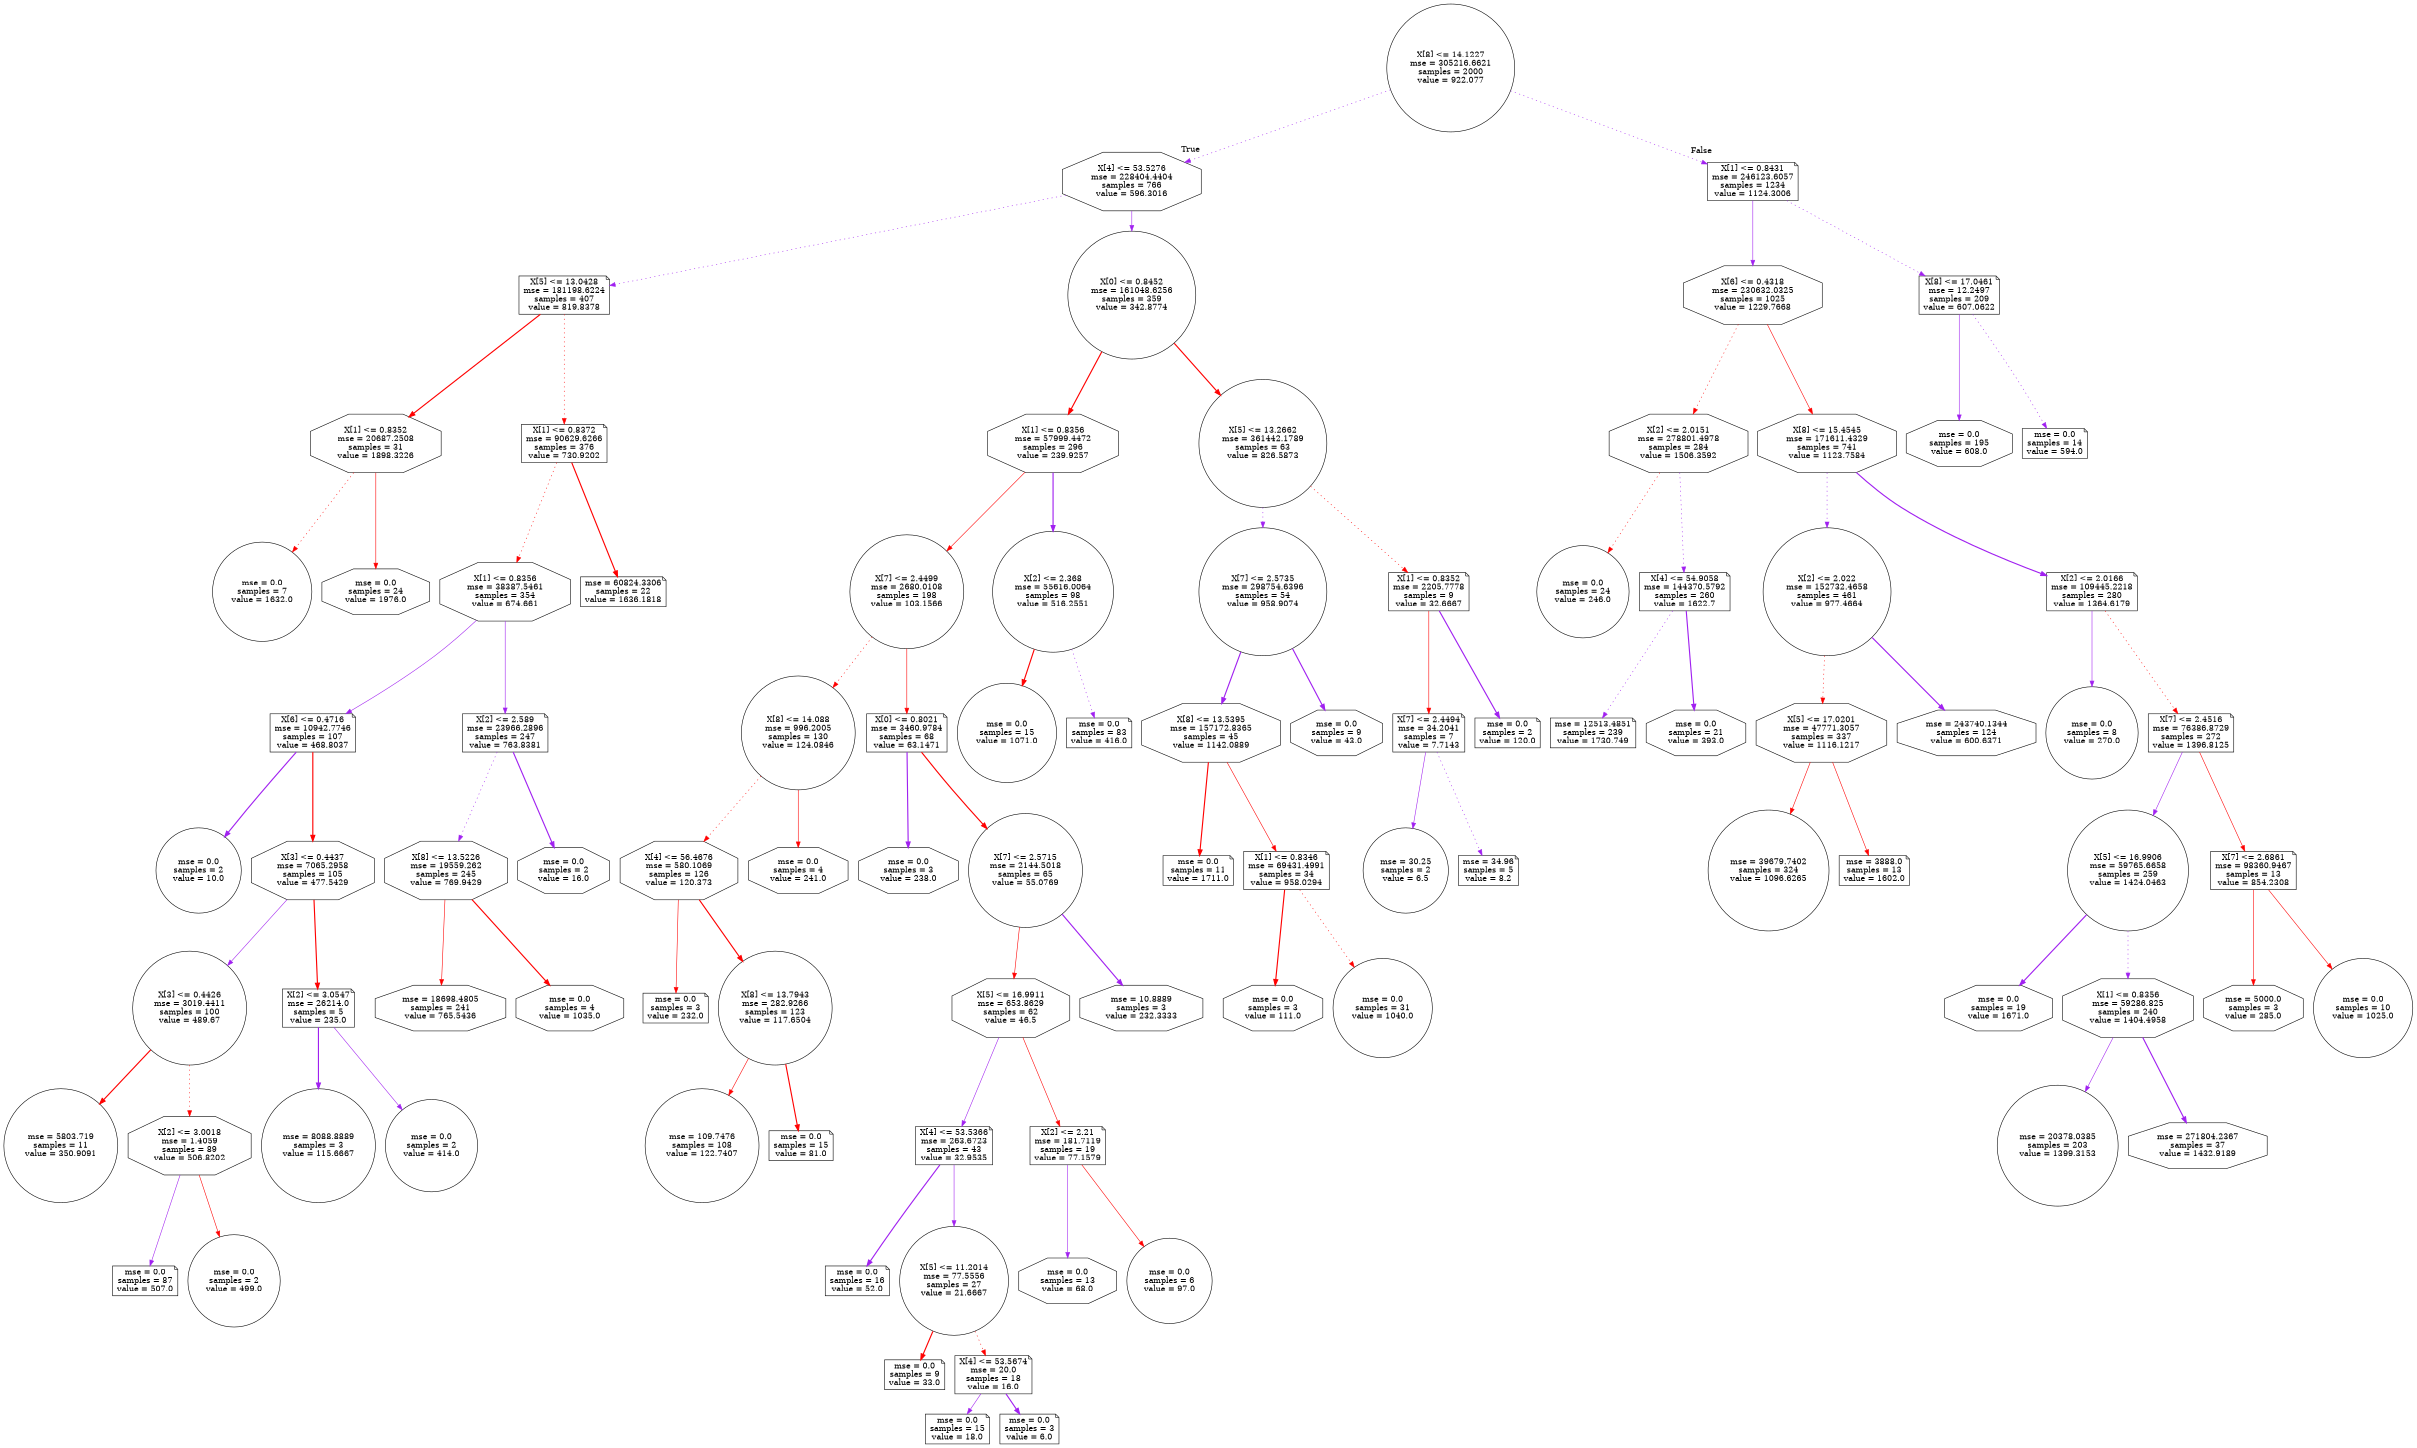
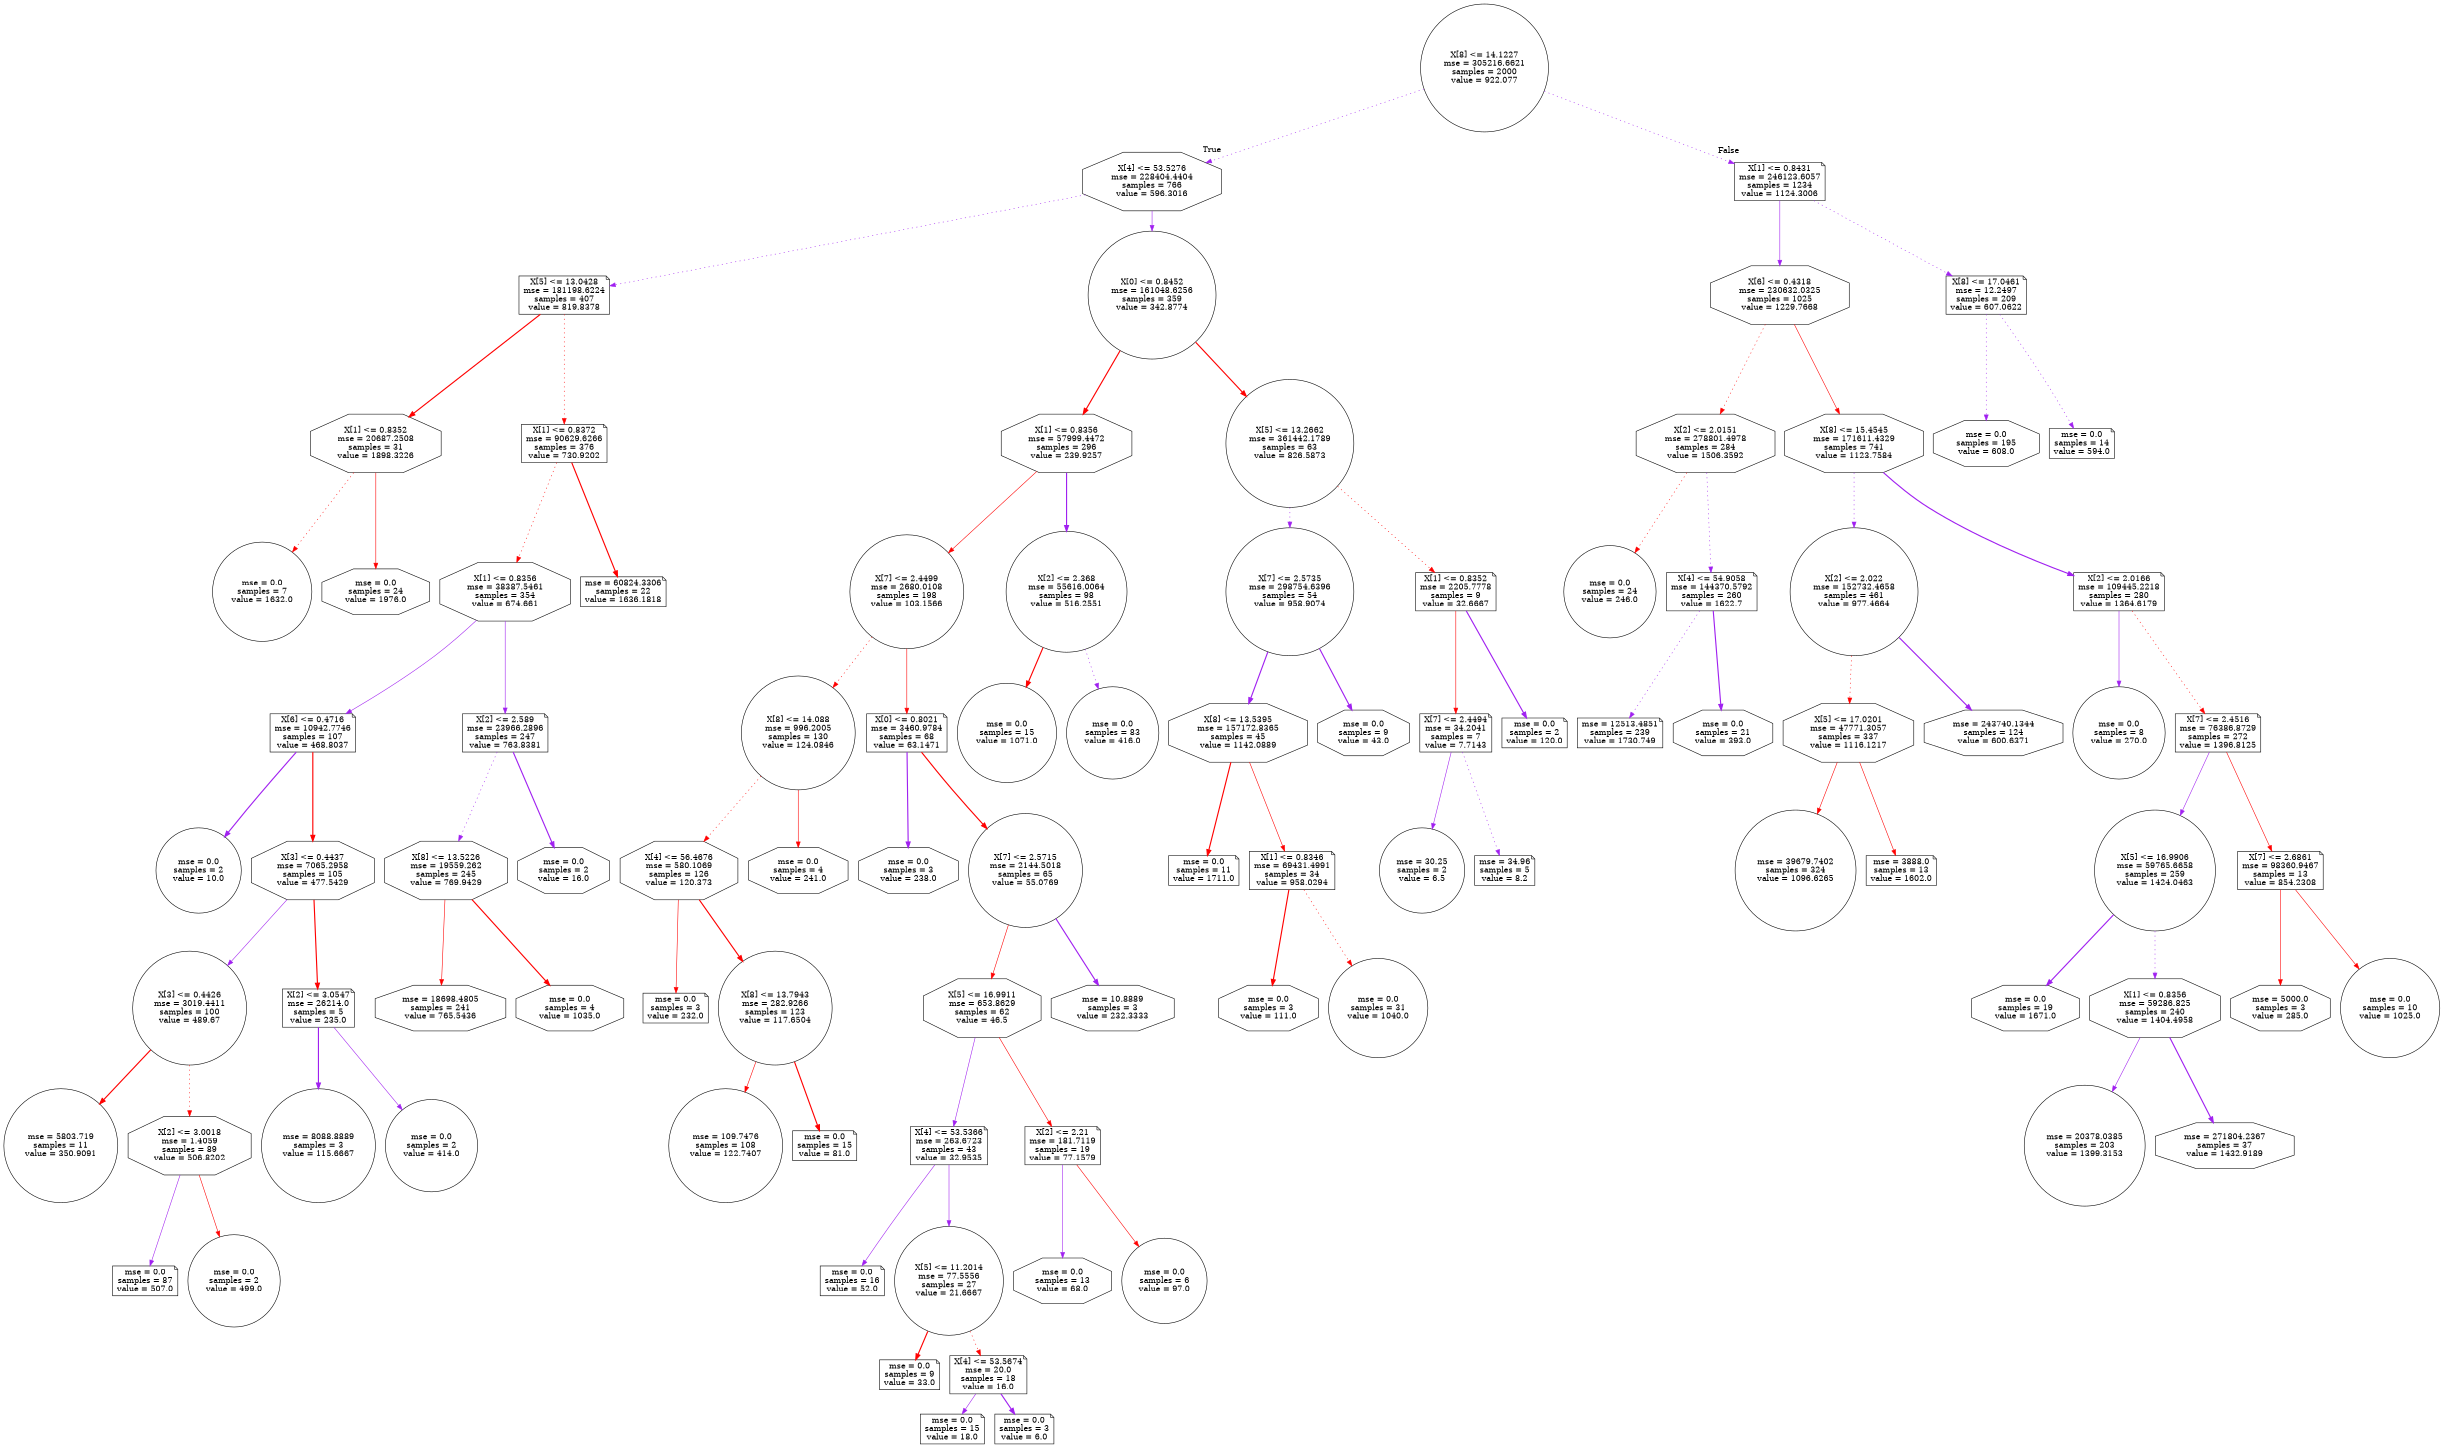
(1959, 365) -> (1986, 365)
(1099, 733) -> (1113, 733)
(905, 1212) -> (899, 1212)
